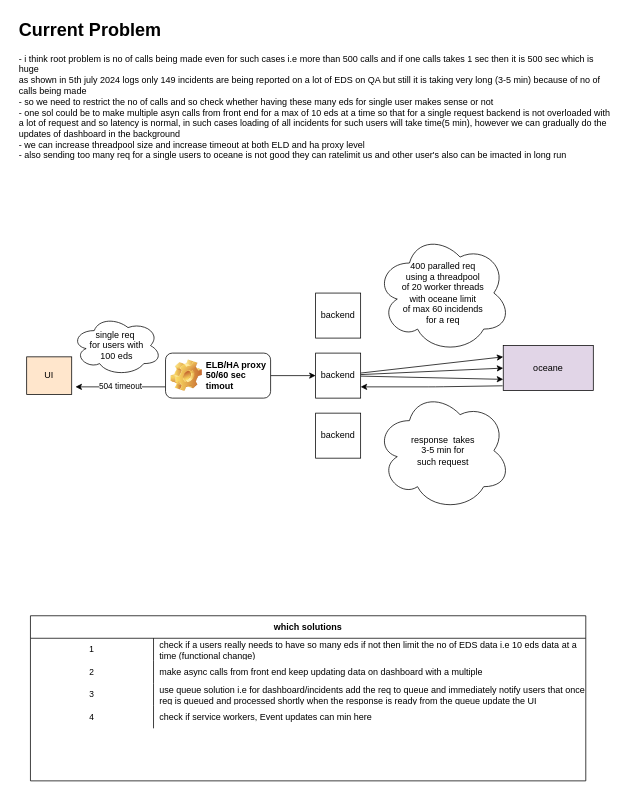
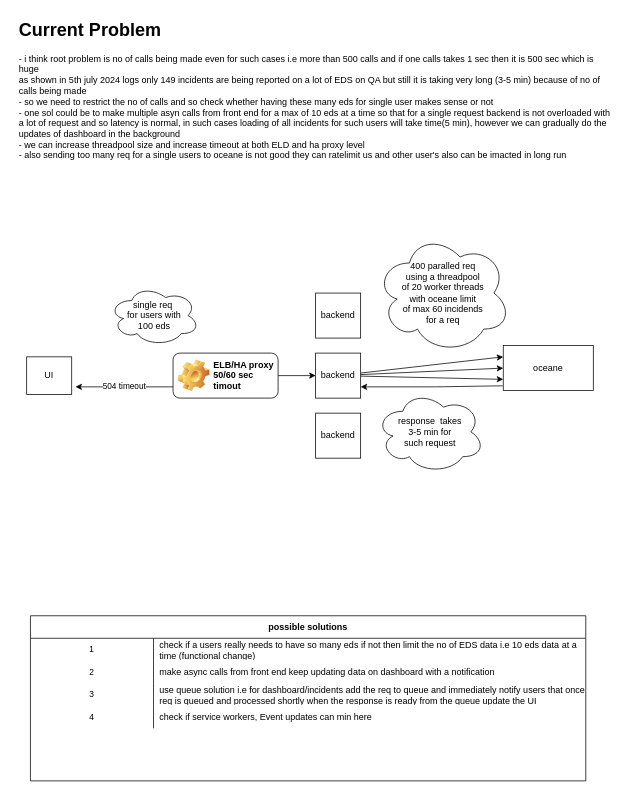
(117, 345) -> (154, 315)
(548, 368) -> (548, 368)
(49, 375) -> (49, 375)
(218, 375) -> (225, 375)
(443, 450) -> (430, 432)
(308, 627) -> (308, 627)
(335, 672) -> (345, 672)
